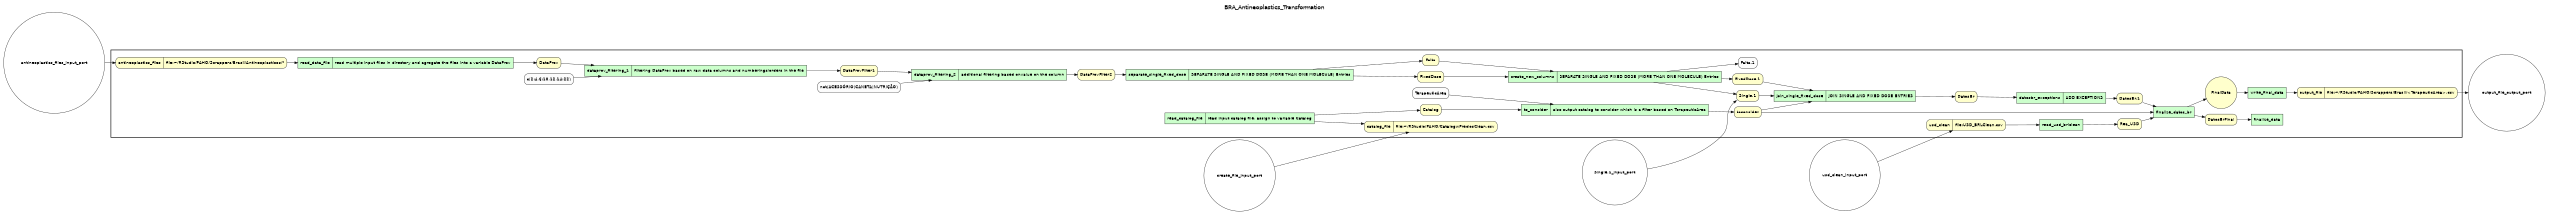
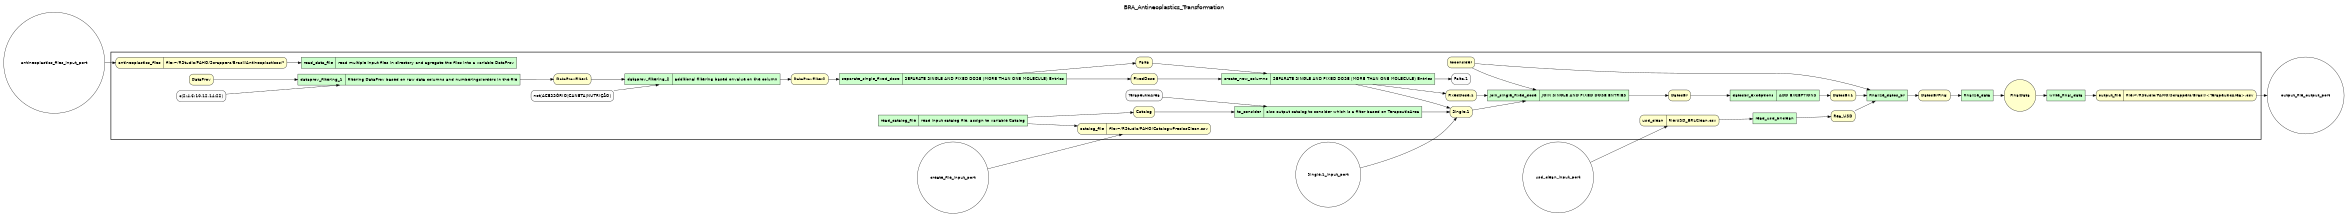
(524, 63) -> none
(2195, 103) -> (1997, 95)
(1720, 112) -> (1434, 112)
